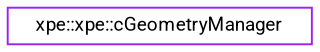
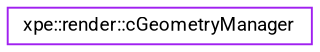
(160, 26) -> (160, 26)
